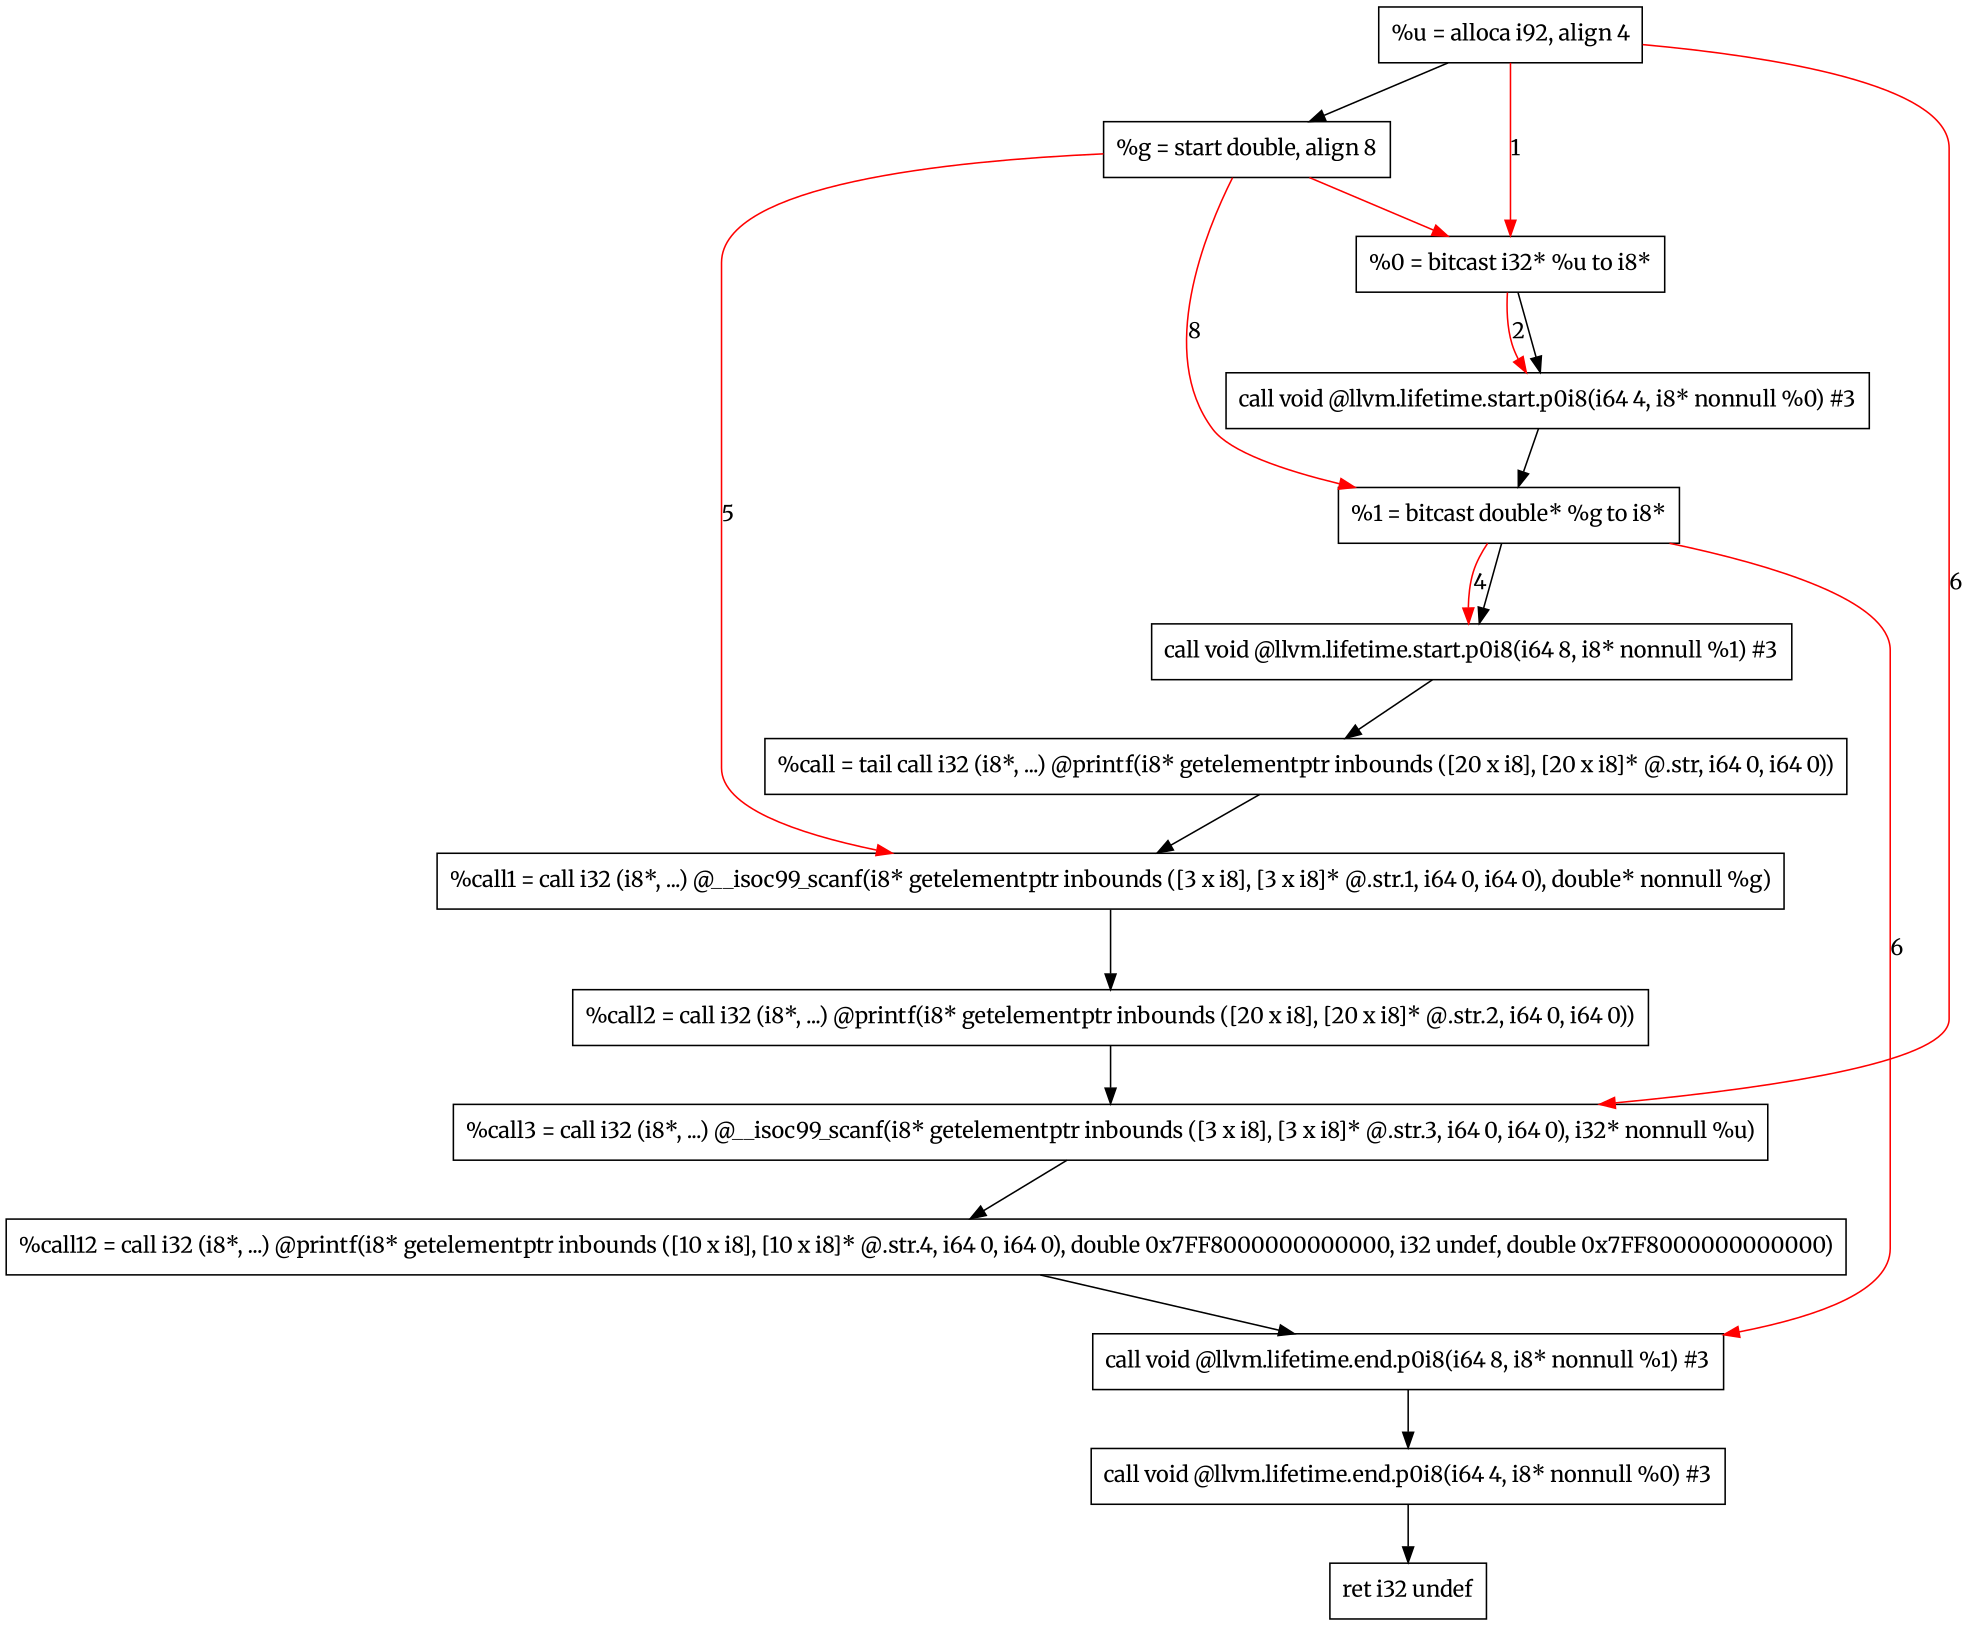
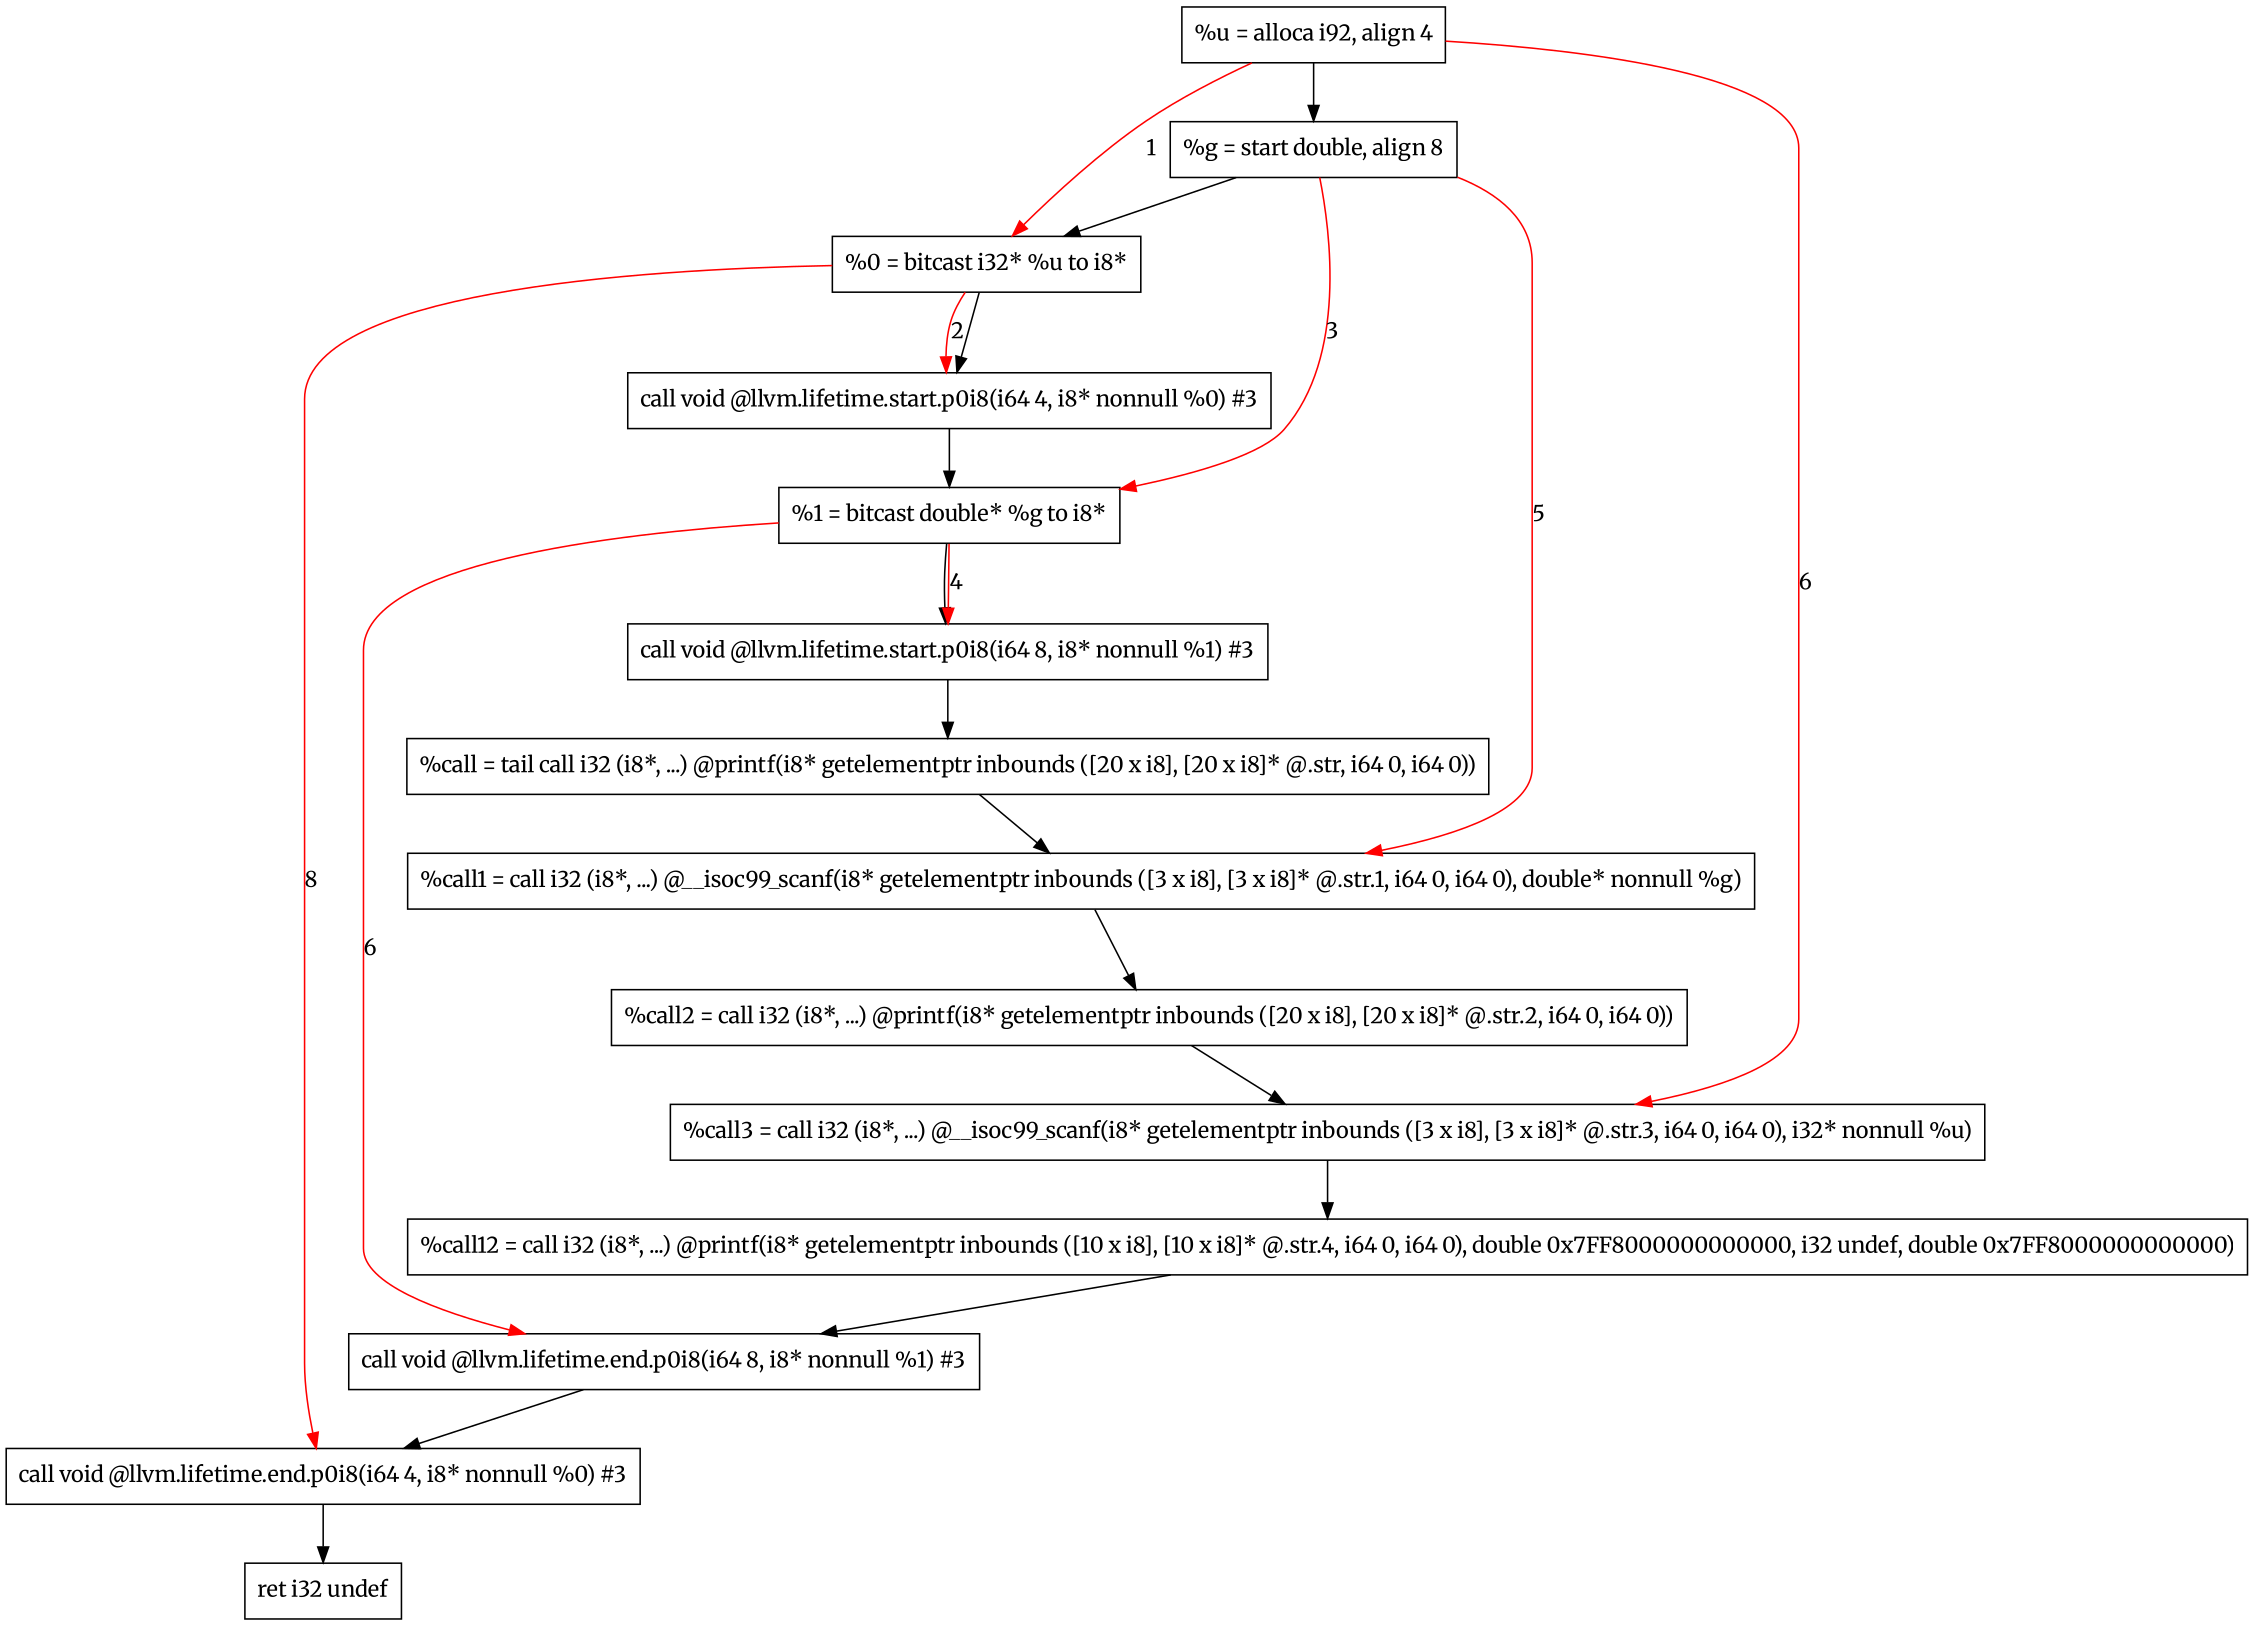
(1371, 204) -> (1158, 204)
(1195, 332) -> (1333, 332)
none -> (305, 632)
